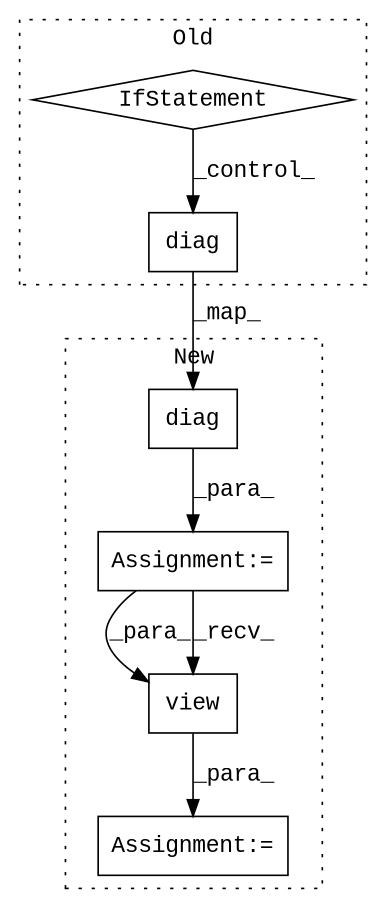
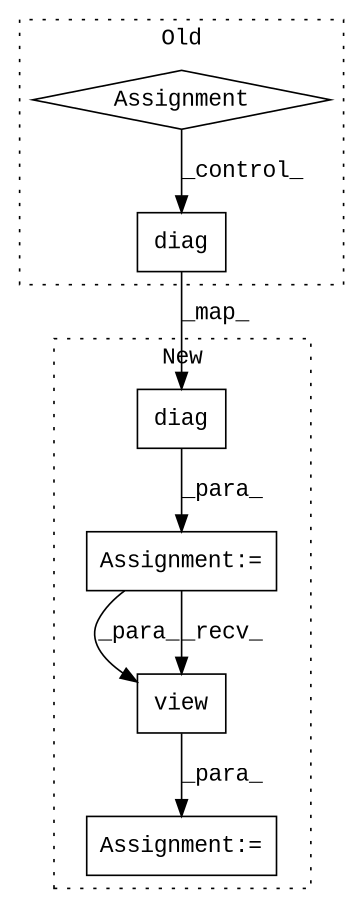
(193, 100) -> (182, 100)
